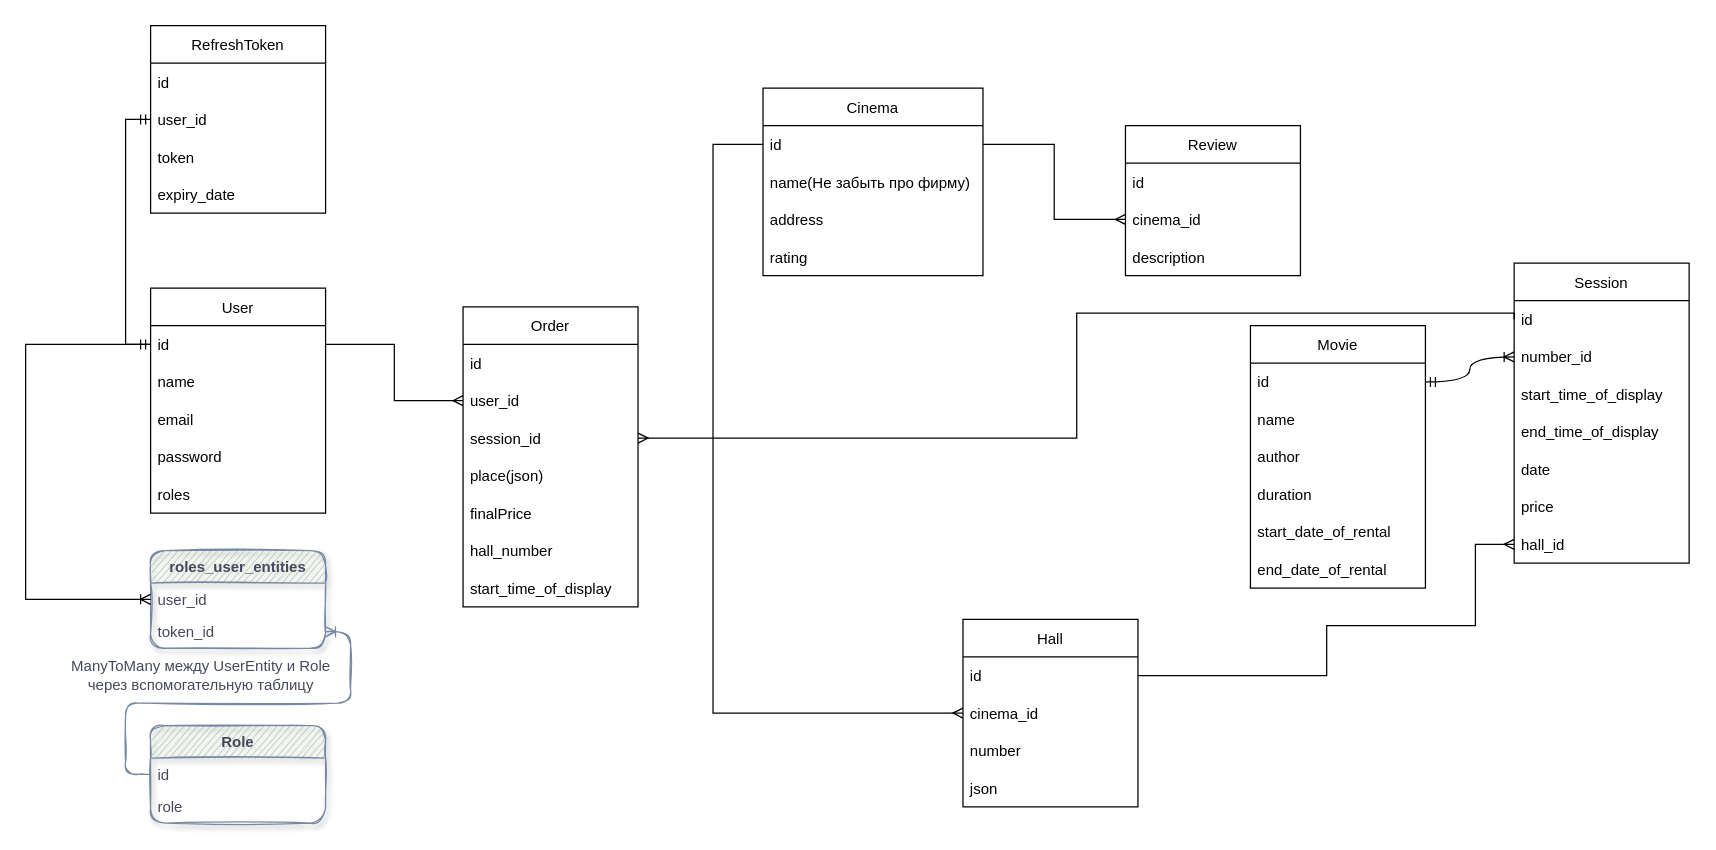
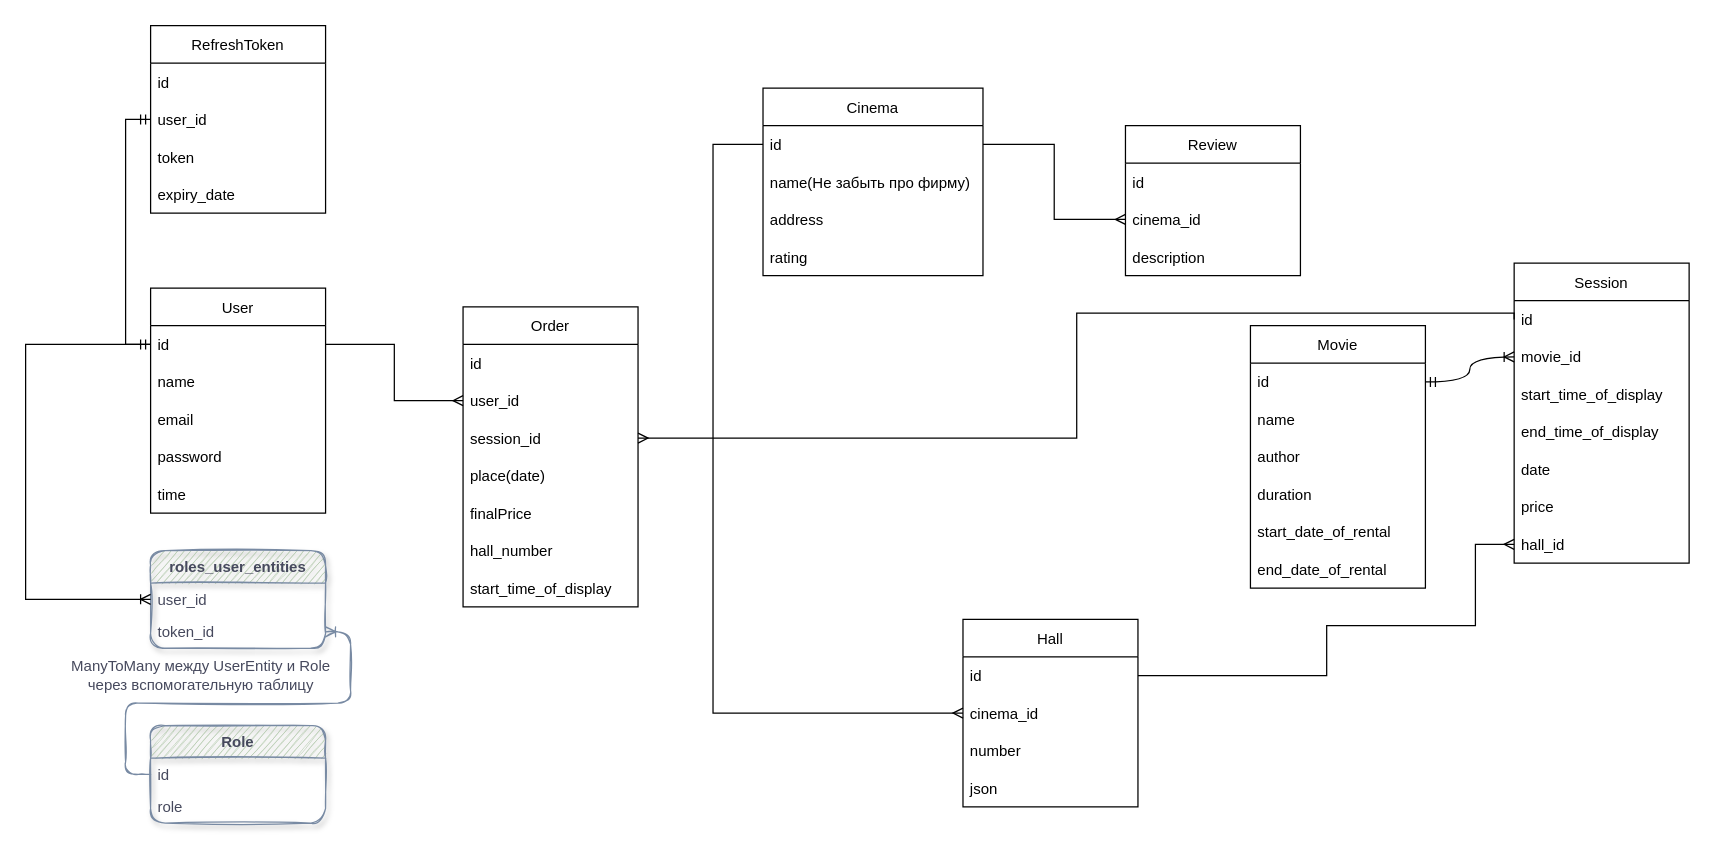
(1557, 358) -> (1551, 358)
(514, 476) -> (514, 476)
(177, 495) -> (172, 495)
